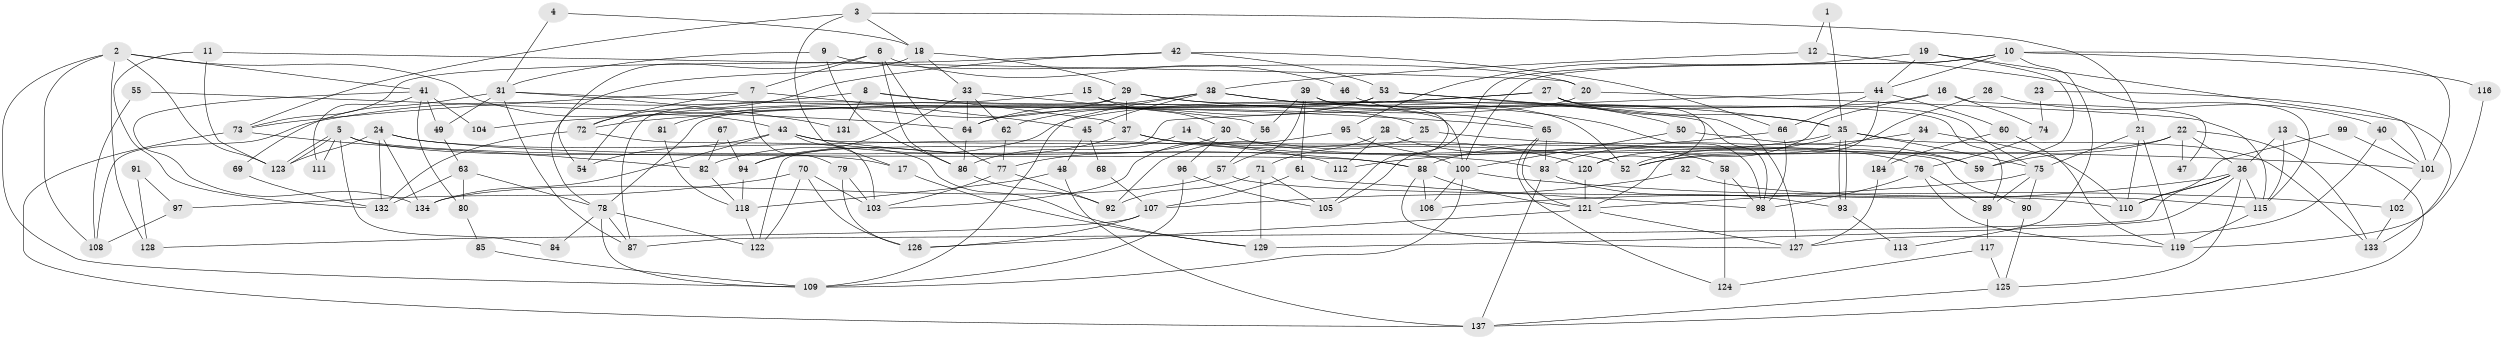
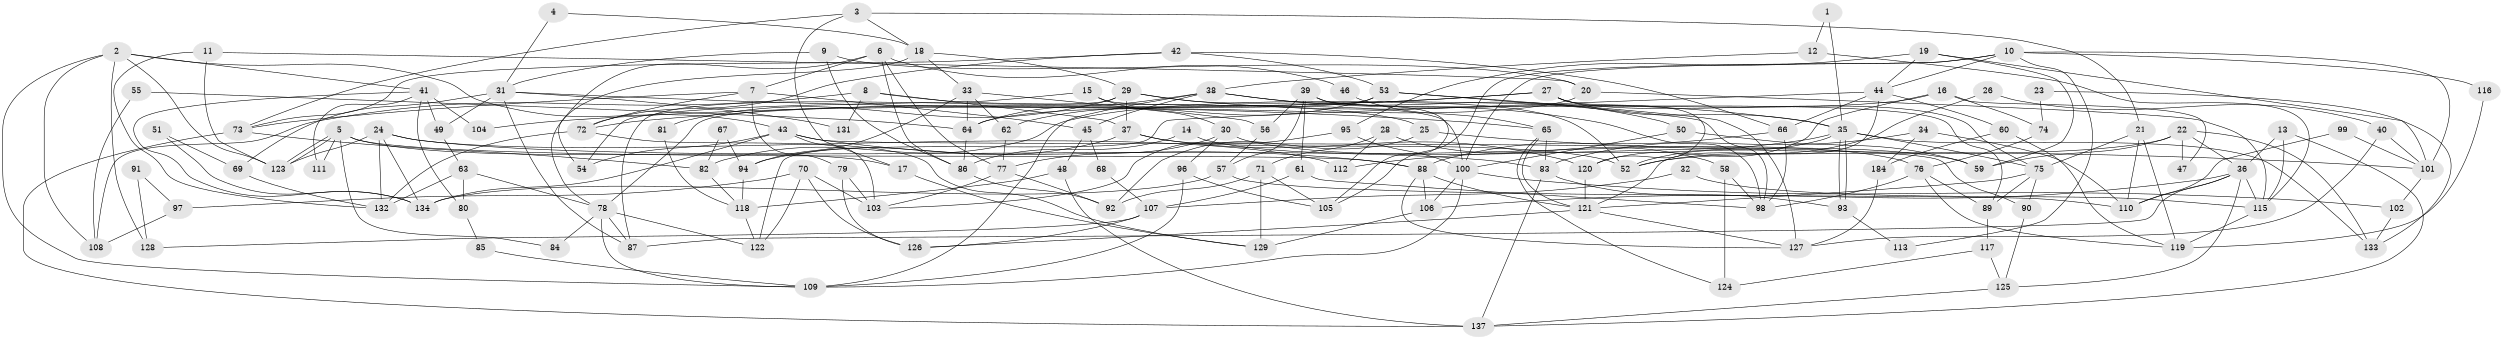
none -> (157, 130)
(1761, 237) -> (1344, 229)
